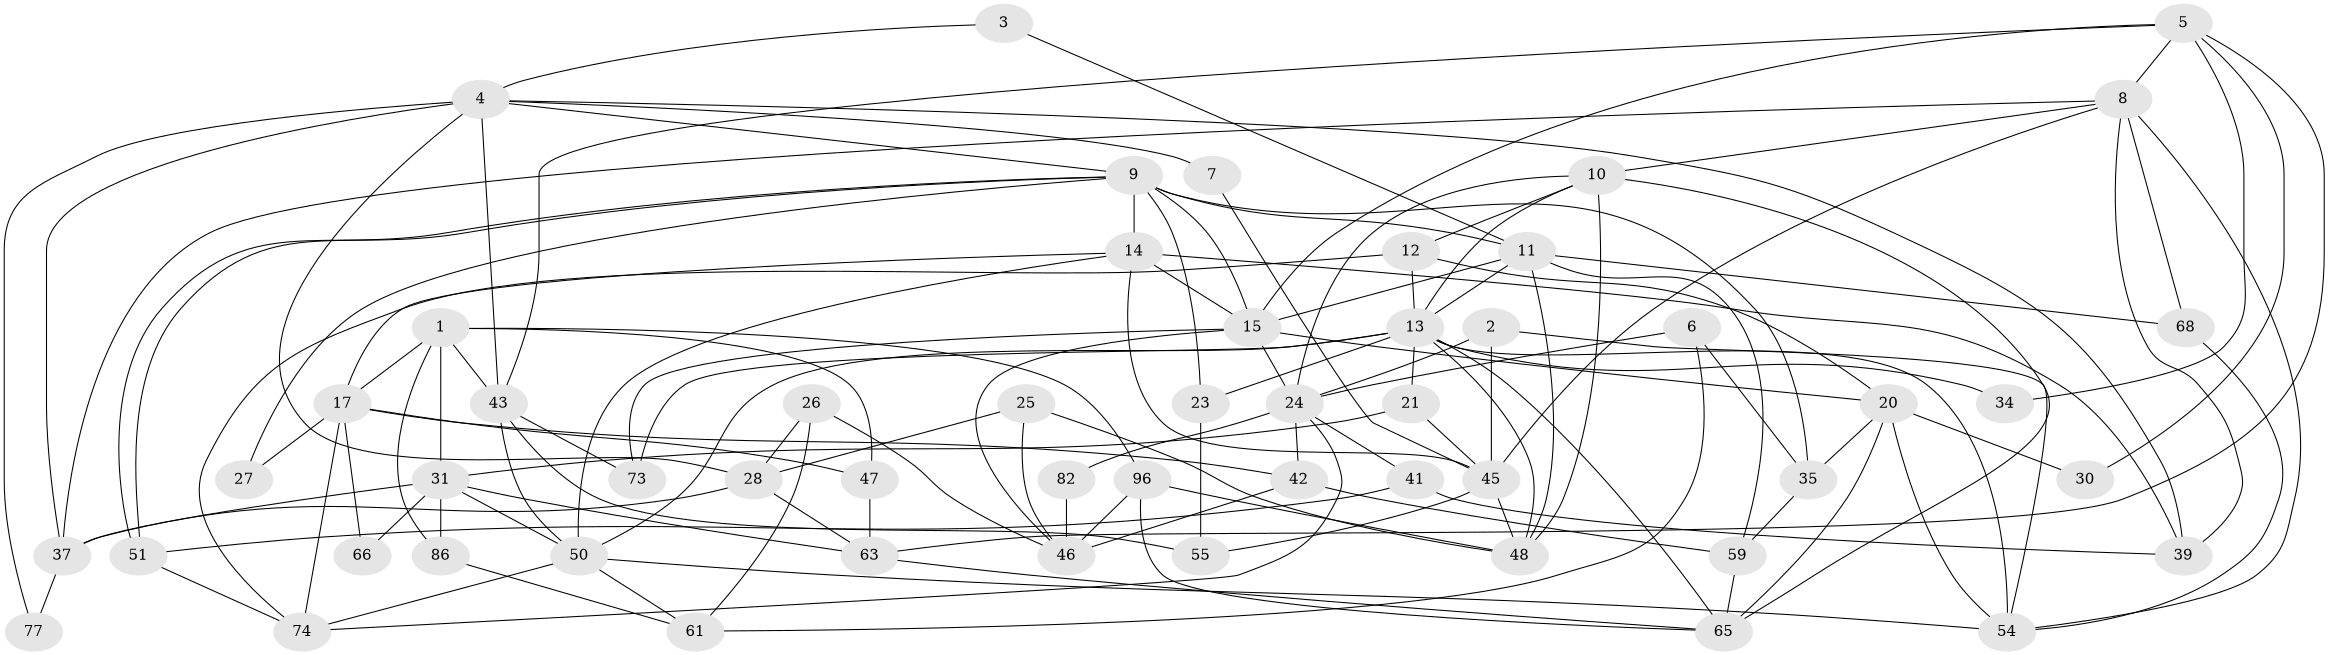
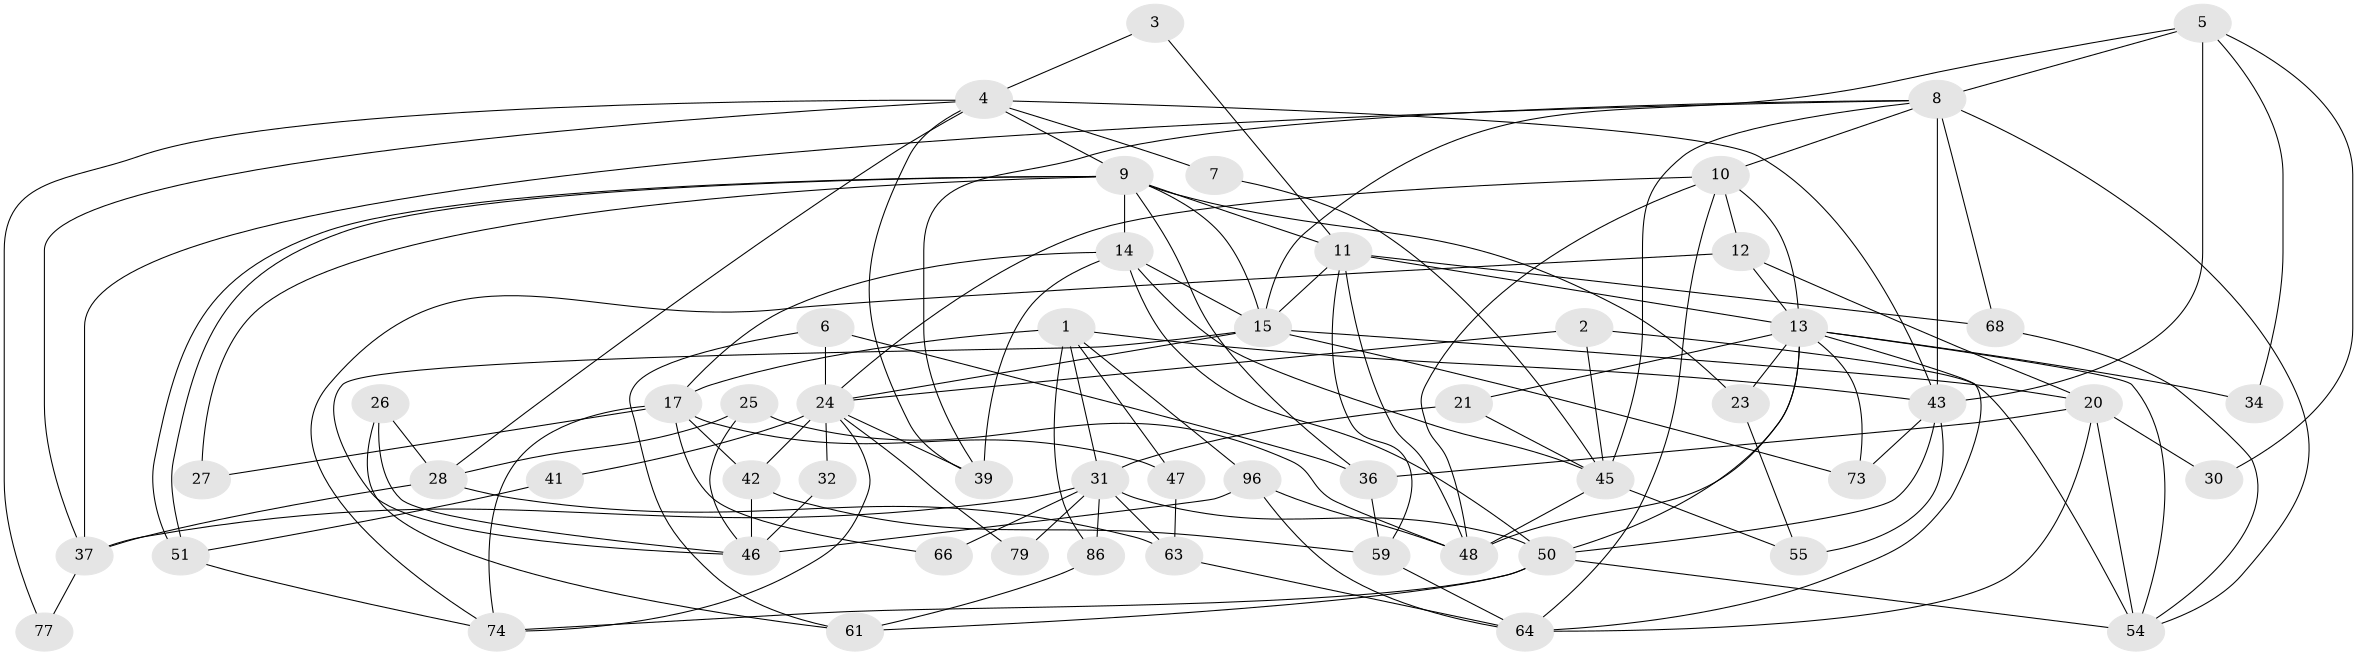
none -> (1937, 251)
(1066, 480) -> (828, 480)
(1808, 480) -> (1369, 480)
(1818, 526) -> none
(1794, 538) -> (919, 448)
none -> (1020, 556)
(1724, 632) -> (1525, 632)
